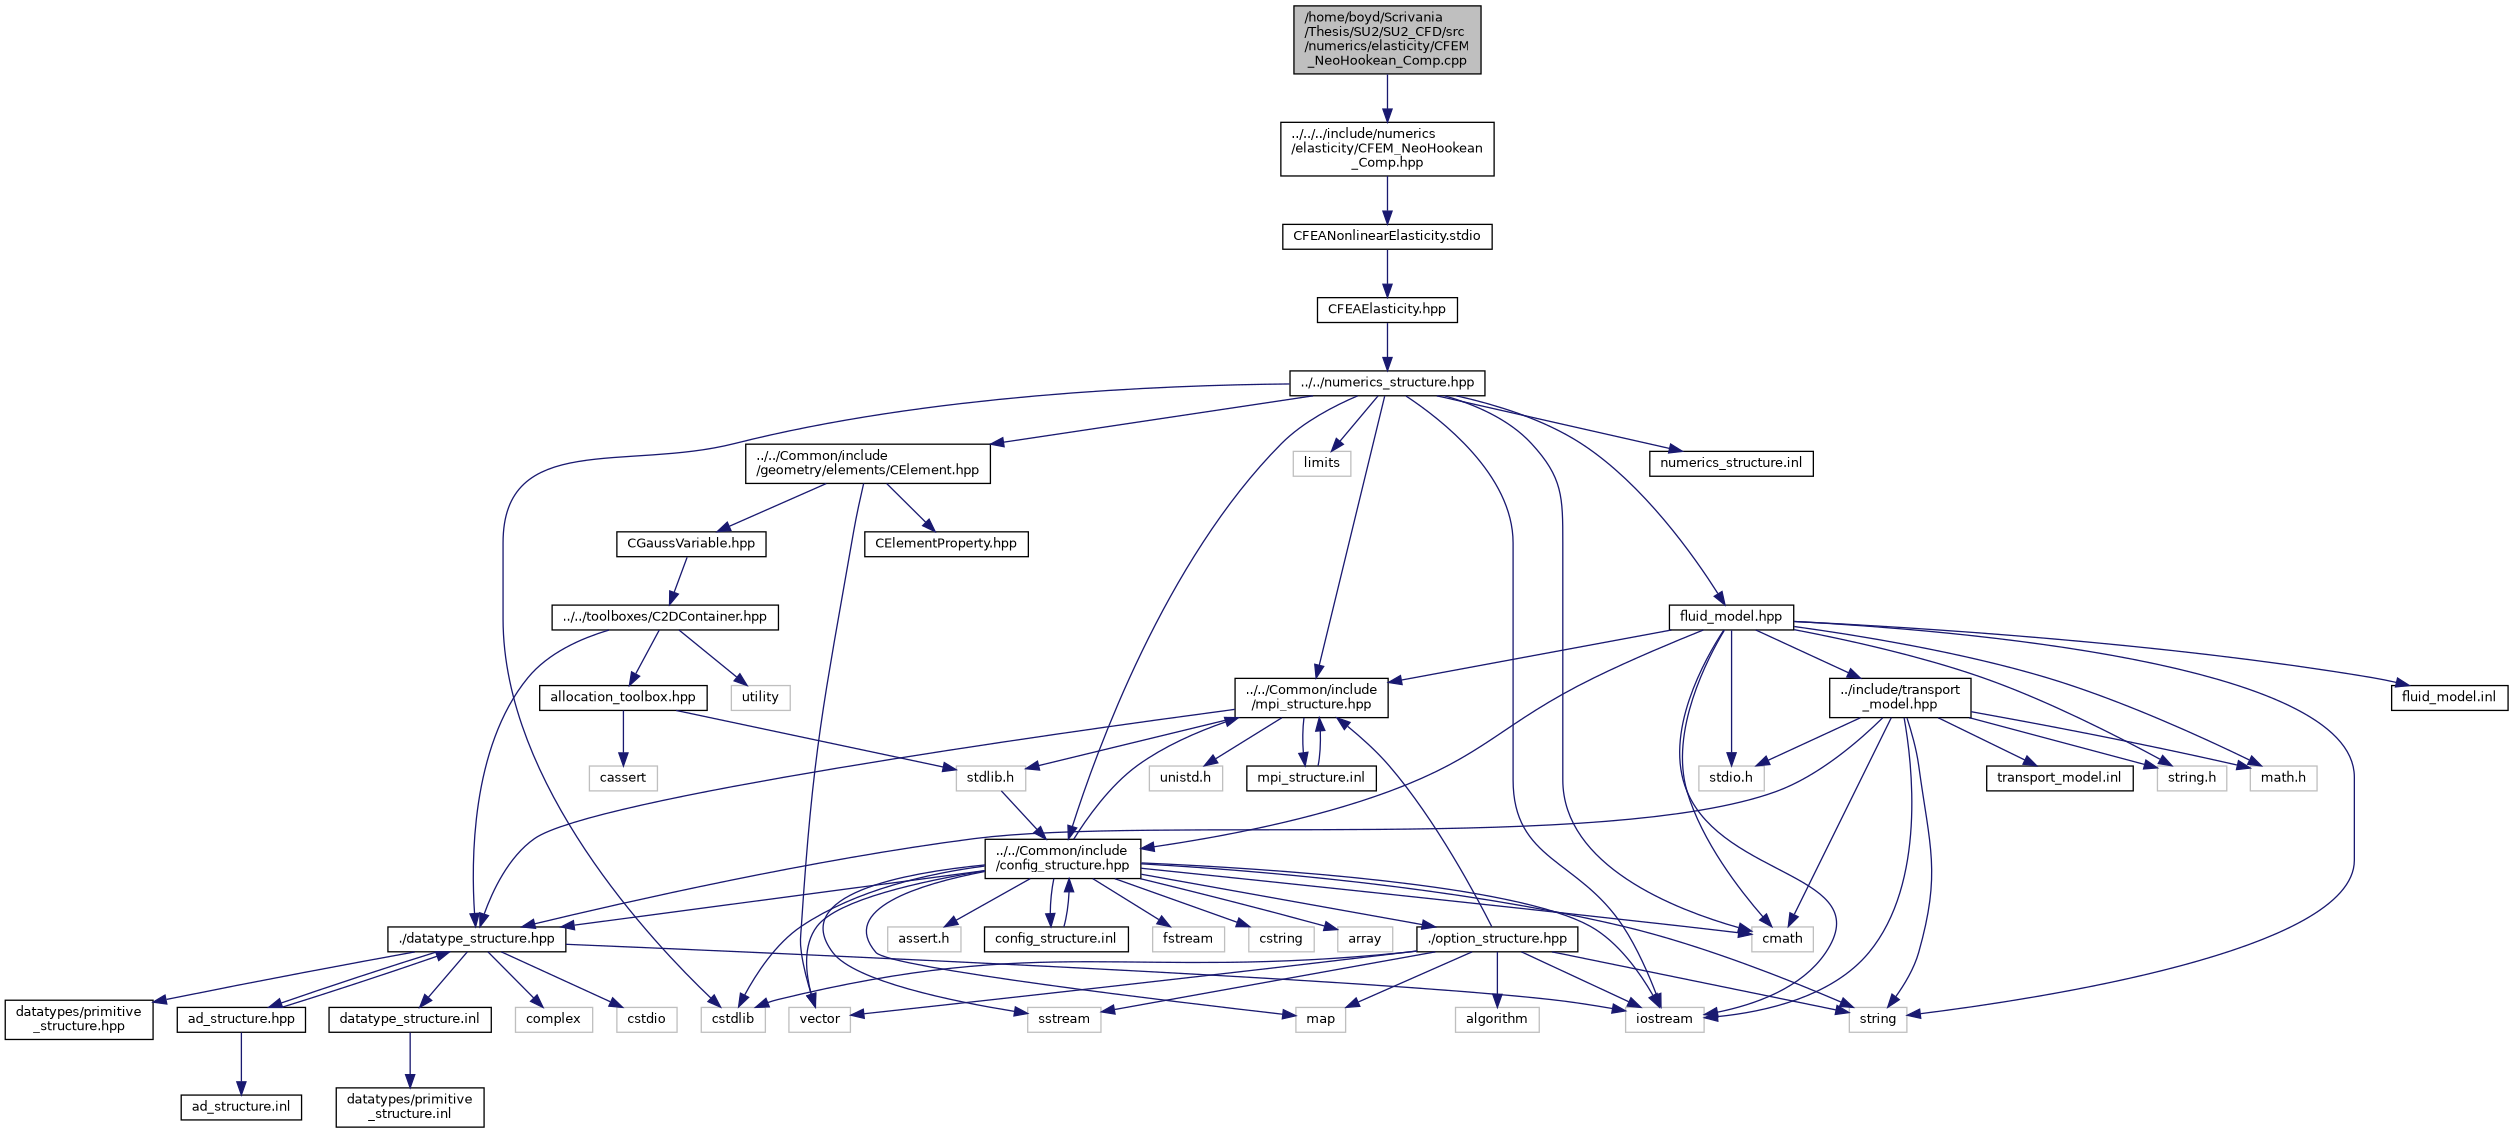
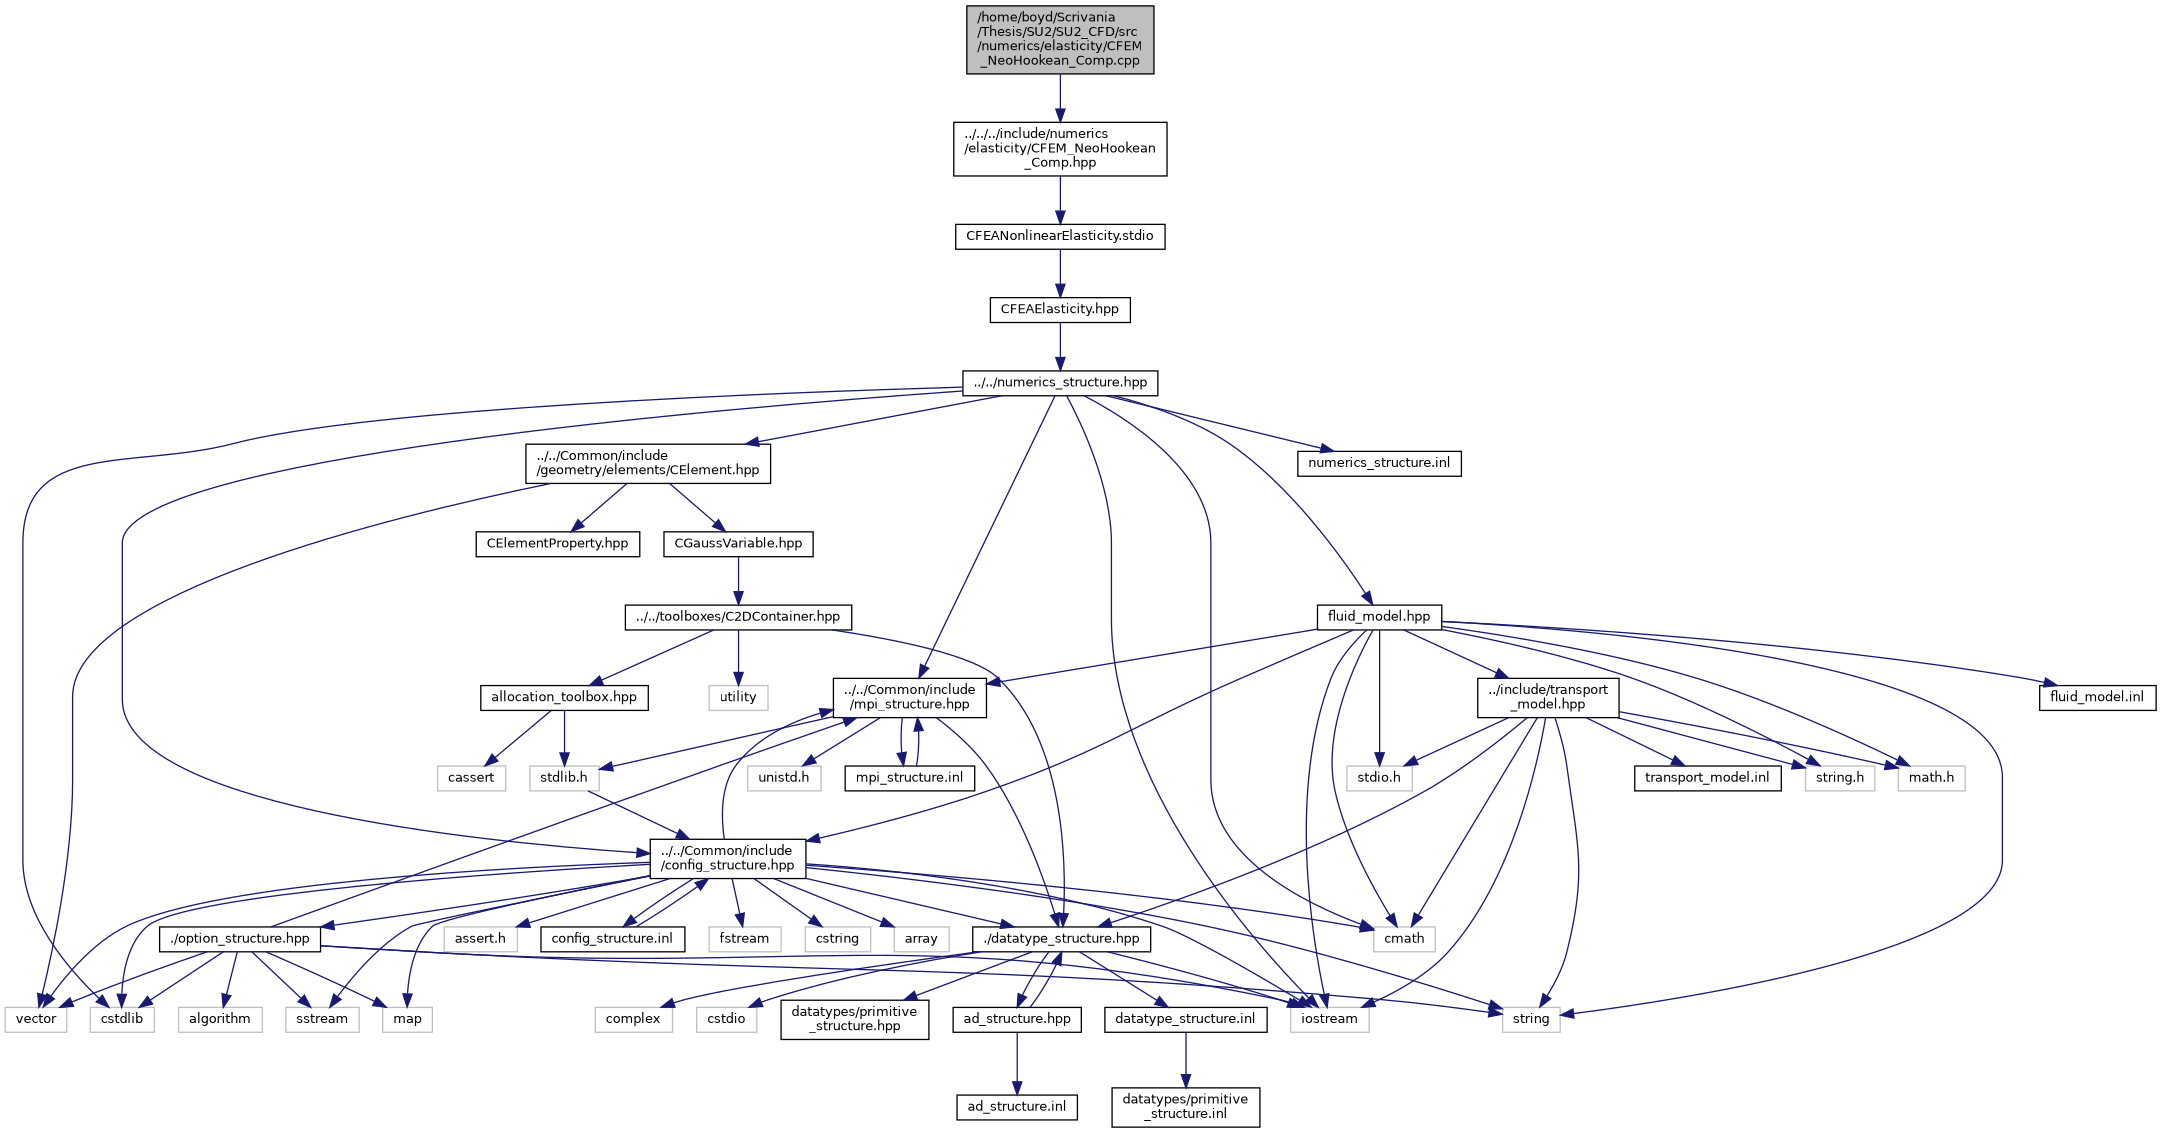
(1322, 464) -> none
